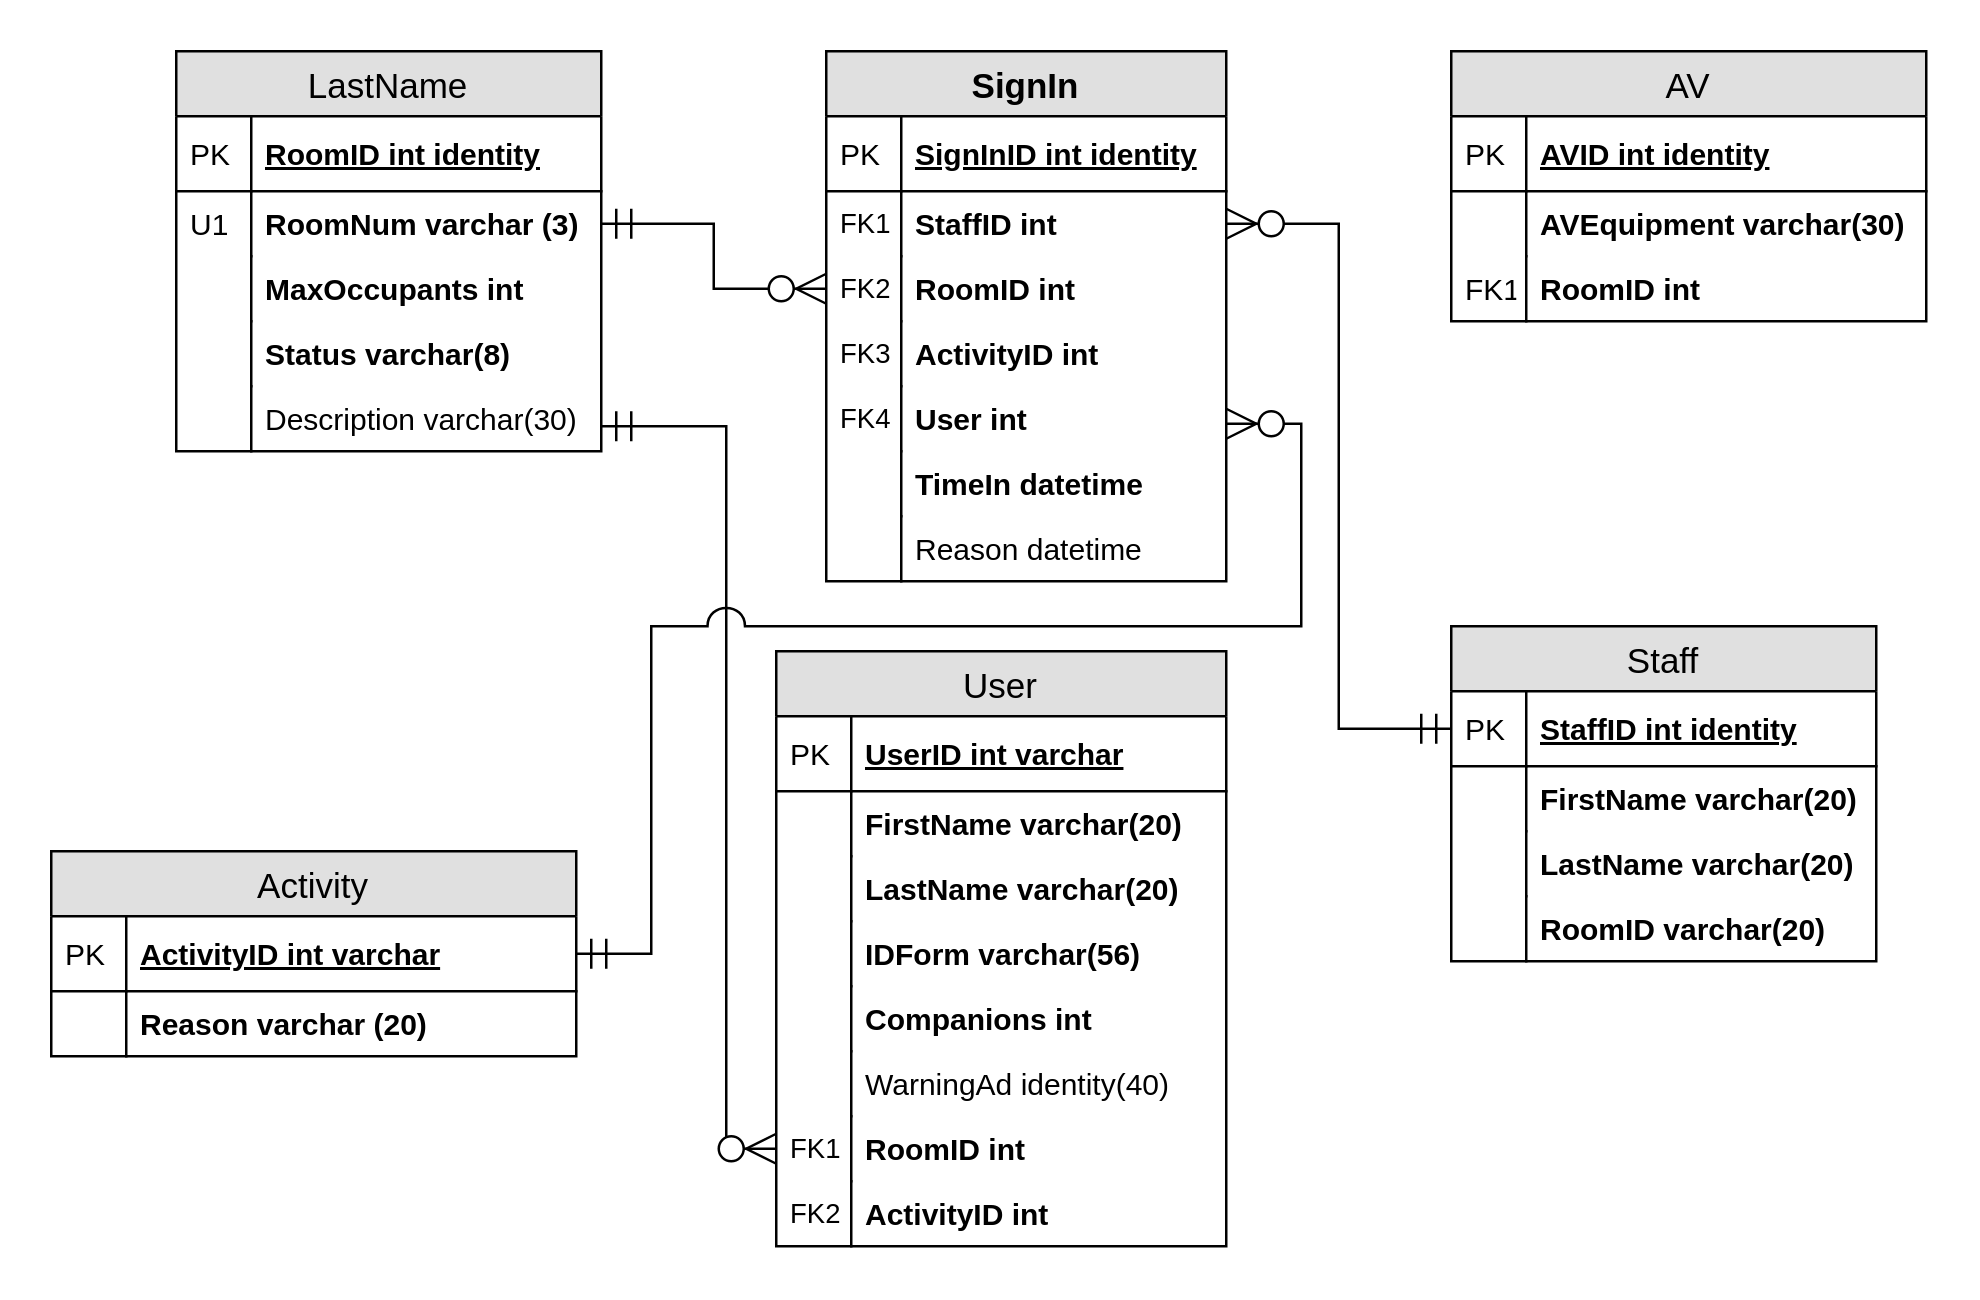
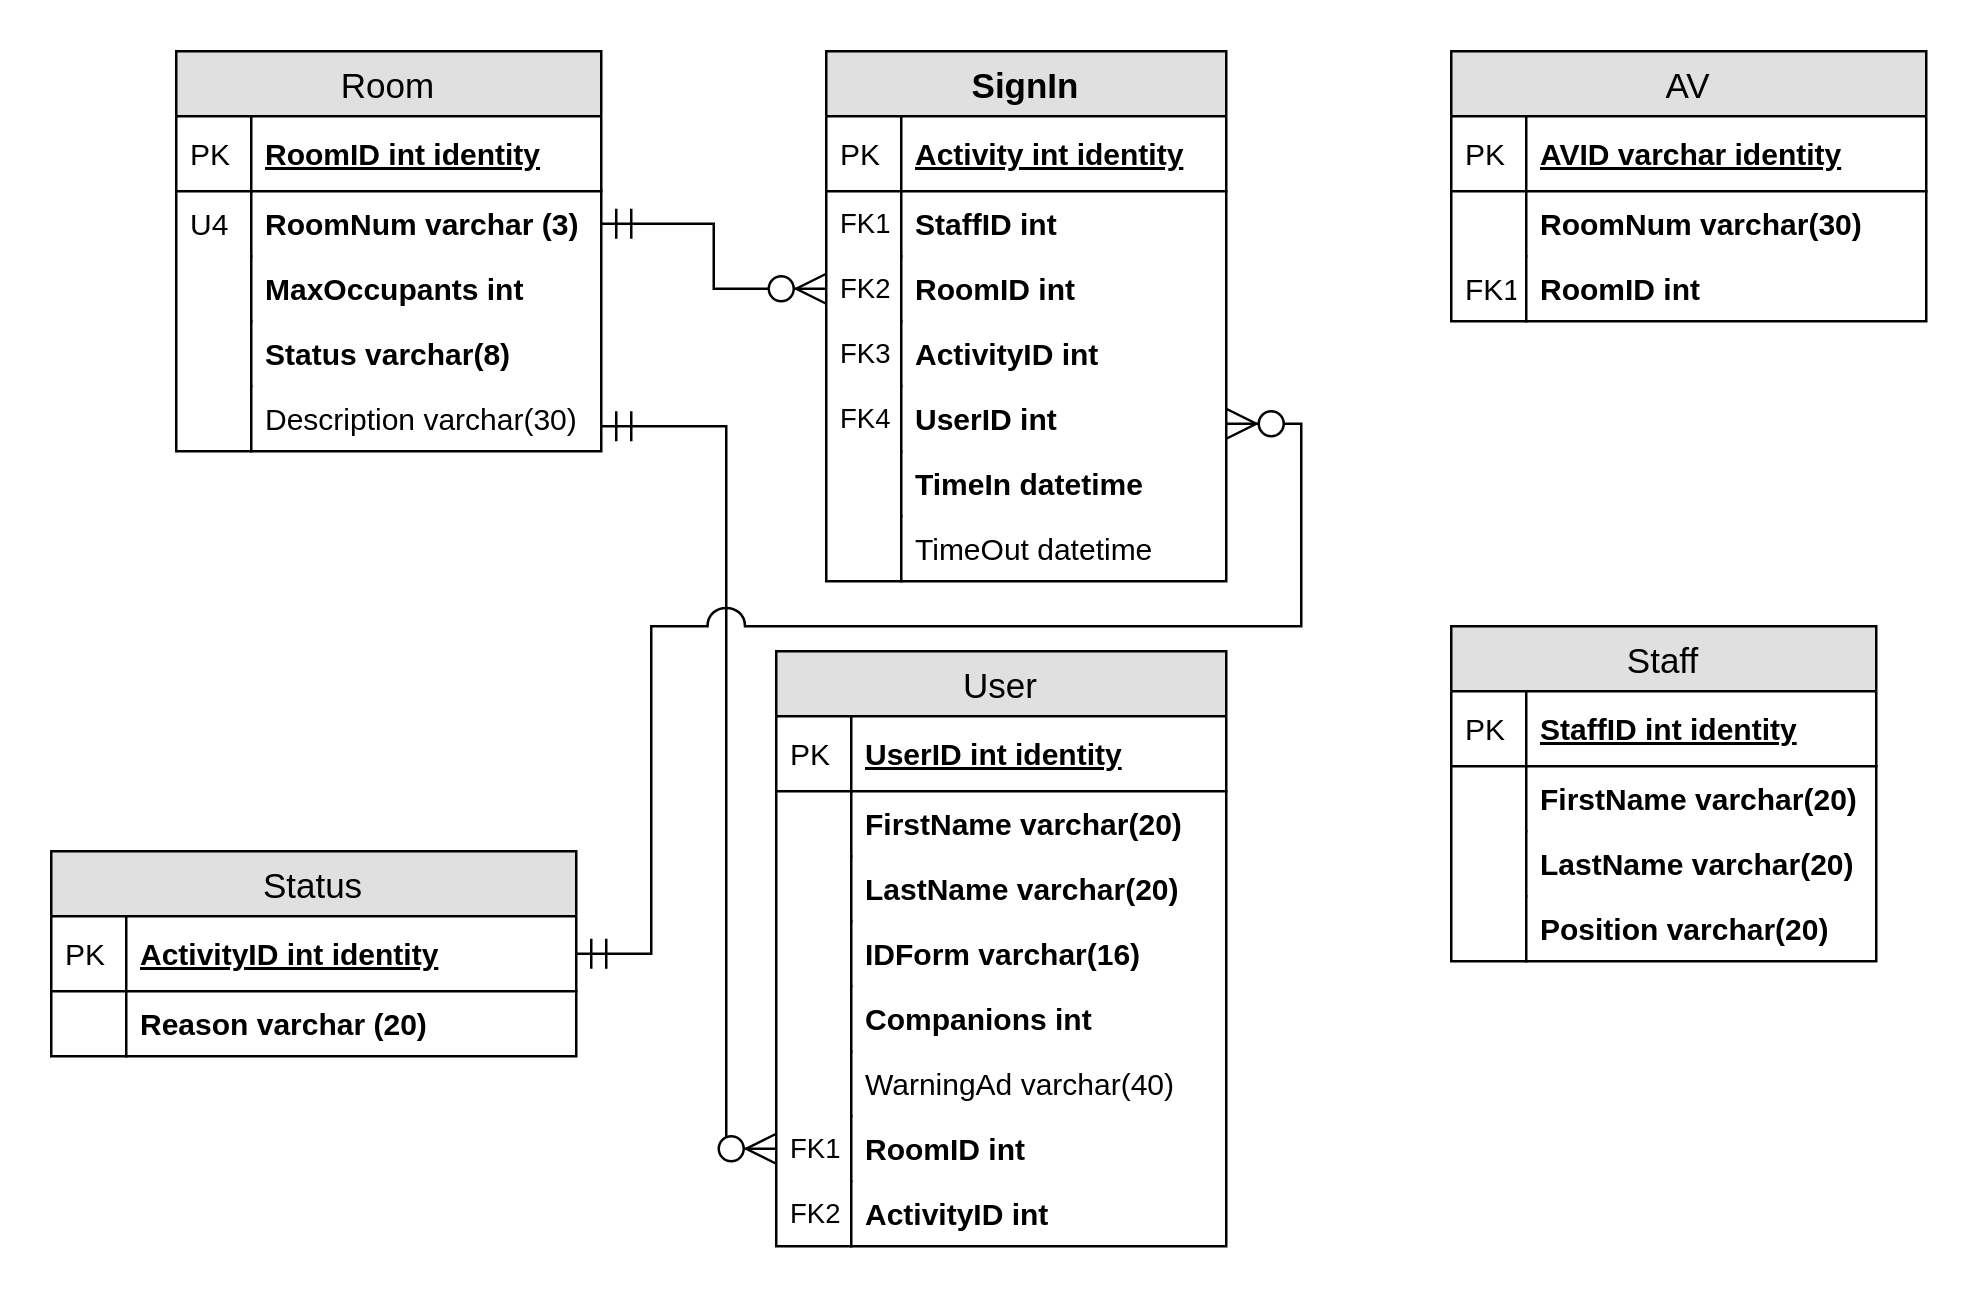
(388, 86) -> (388, 86)
(1068, 155) -> (1064, 155)
(1663, 155) -> (1701, 155)
(207, 225) -> (207, 225)
(1725, 225) -> (1696, 225)
(974, 420) -> (991, 420)
(1339, 503) -> none
(1033, 550) -> (1038, 550)
(1005, 755) -> (1005, 755)
(313, 886) -> (313, 886)
(1687, 930) -> (1696, 930)
(305, 955) -> (306, 955)
(1012, 955) -> (1012, 955)
(1034, 1085) -> (1034, 1085)
